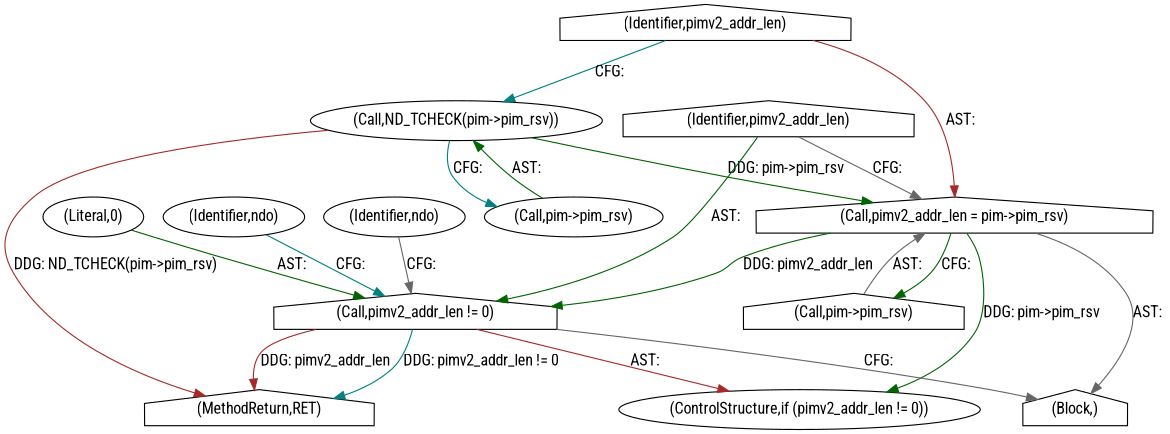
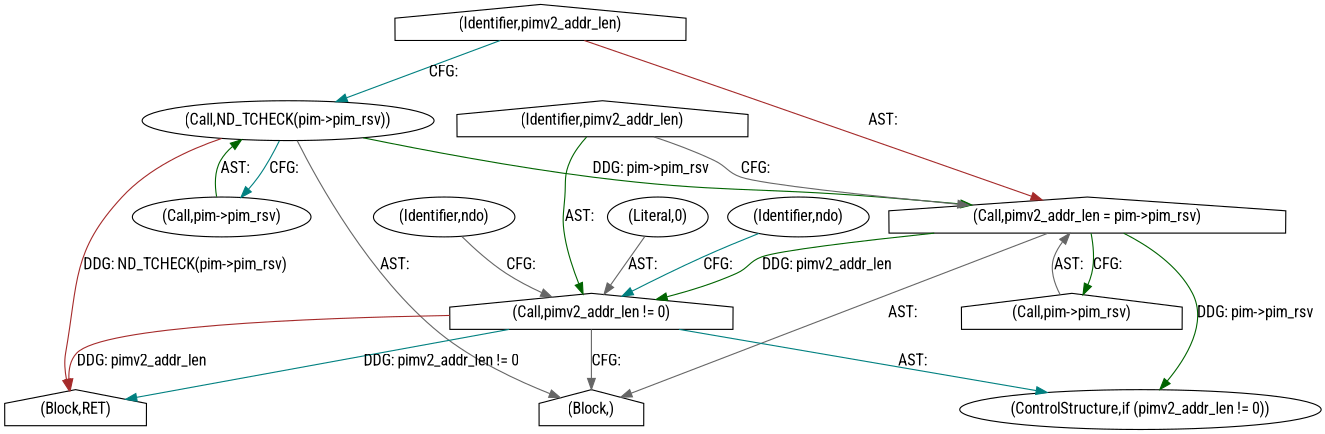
(242, 263) -> (628, 261)
none -> (399, 293)
(597, 359) -> (858, 360)
(259, 410) -> (76, 410)
